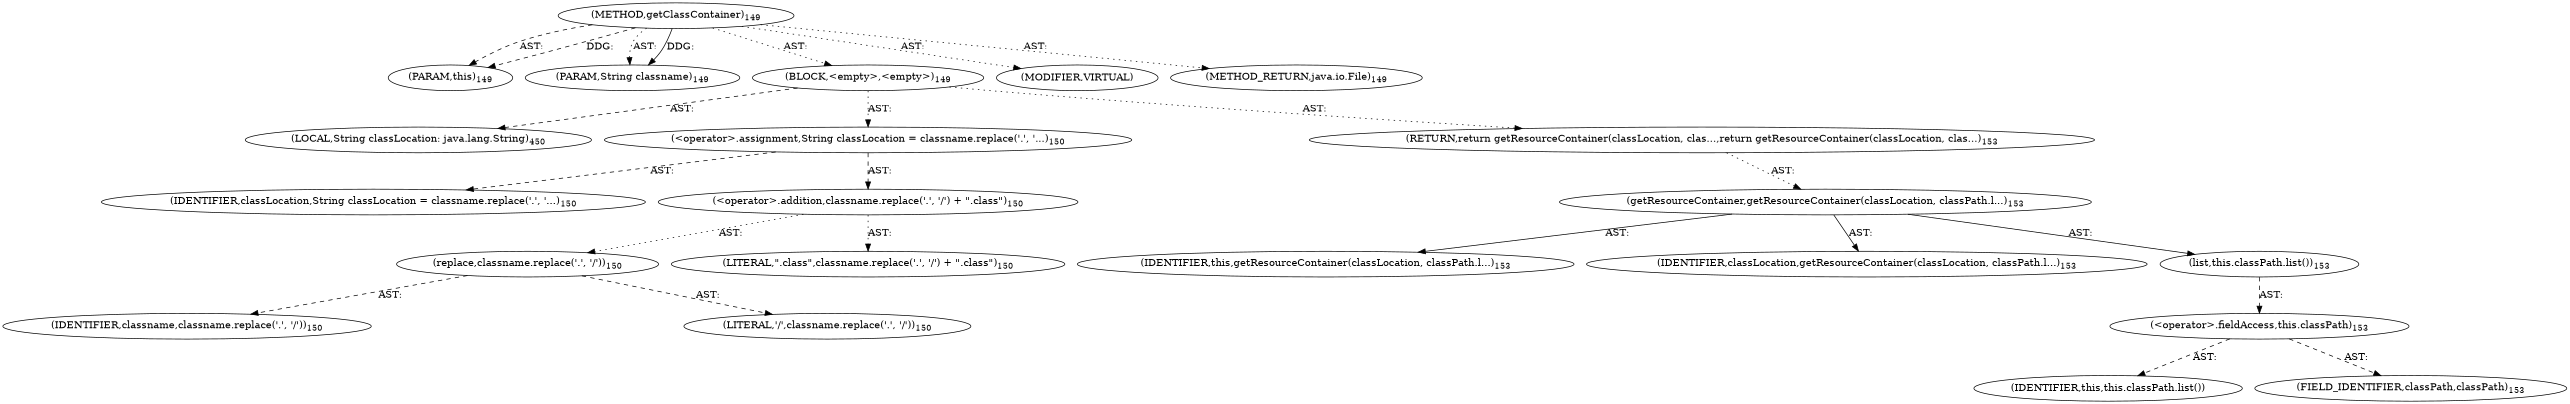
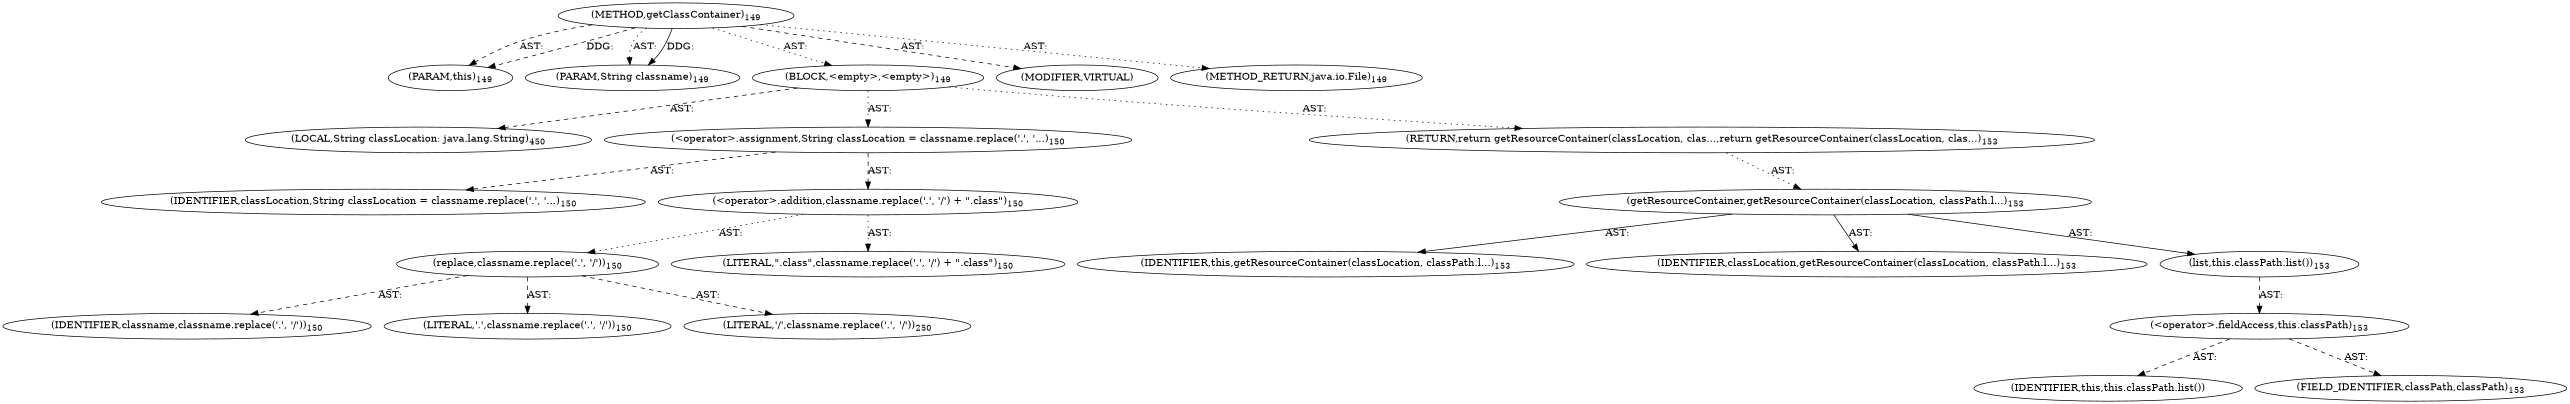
(878, 47) -> (878, 47)
(924, 325) -> (924, 325)
none -> (528, 326)
